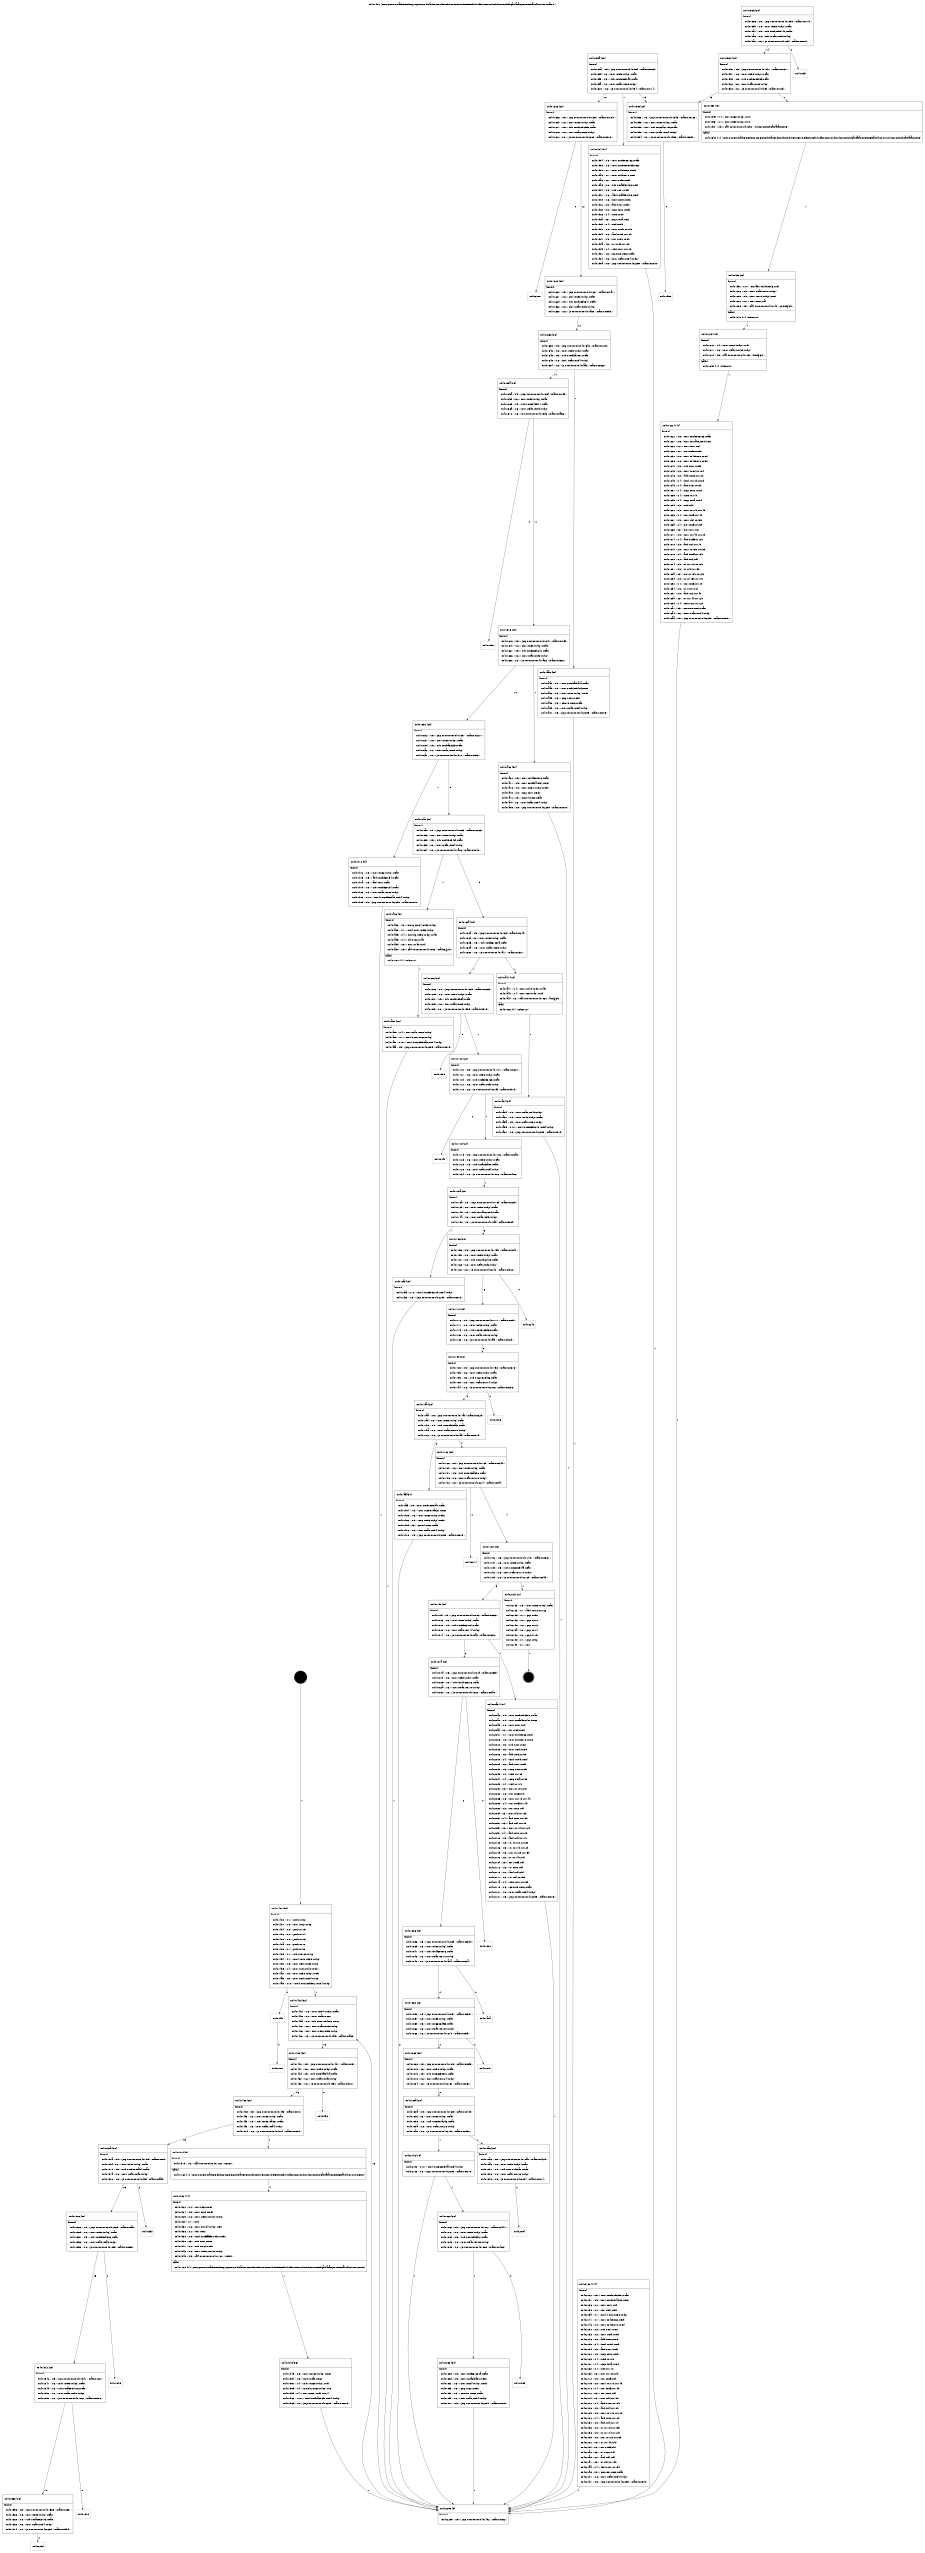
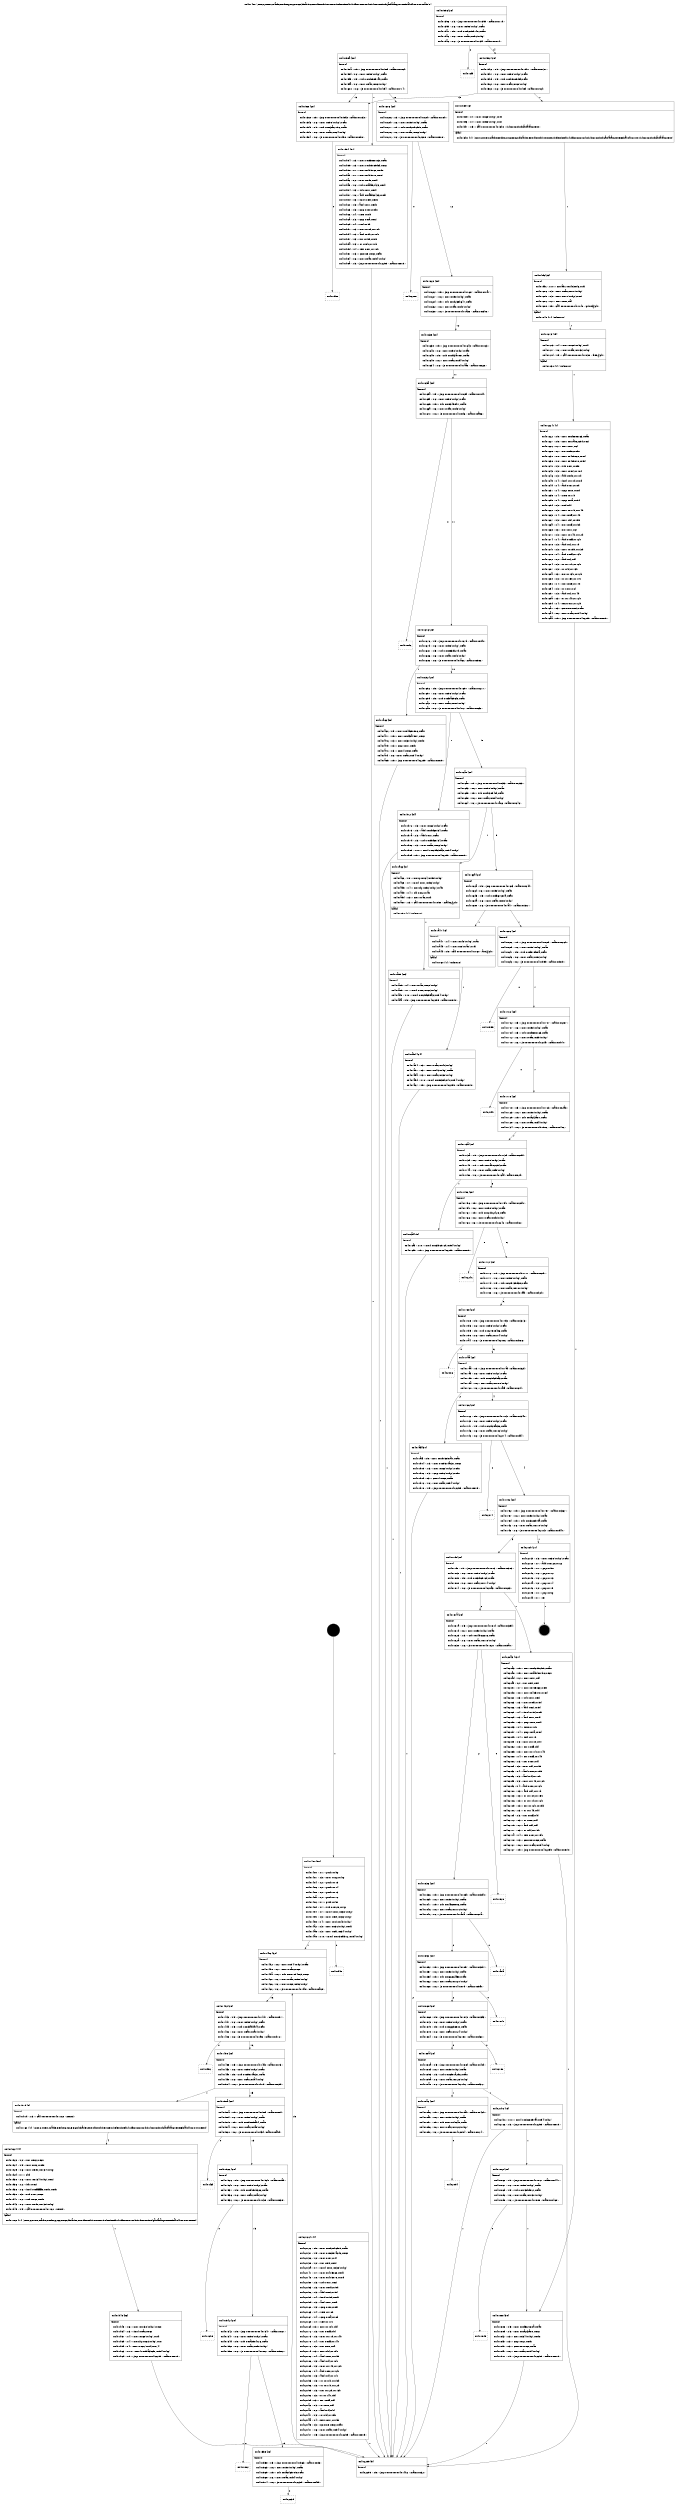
(574, 693) -> none
(676, 1634) -> (574, 1469)
(277, 2043) -> (490, 2051)
